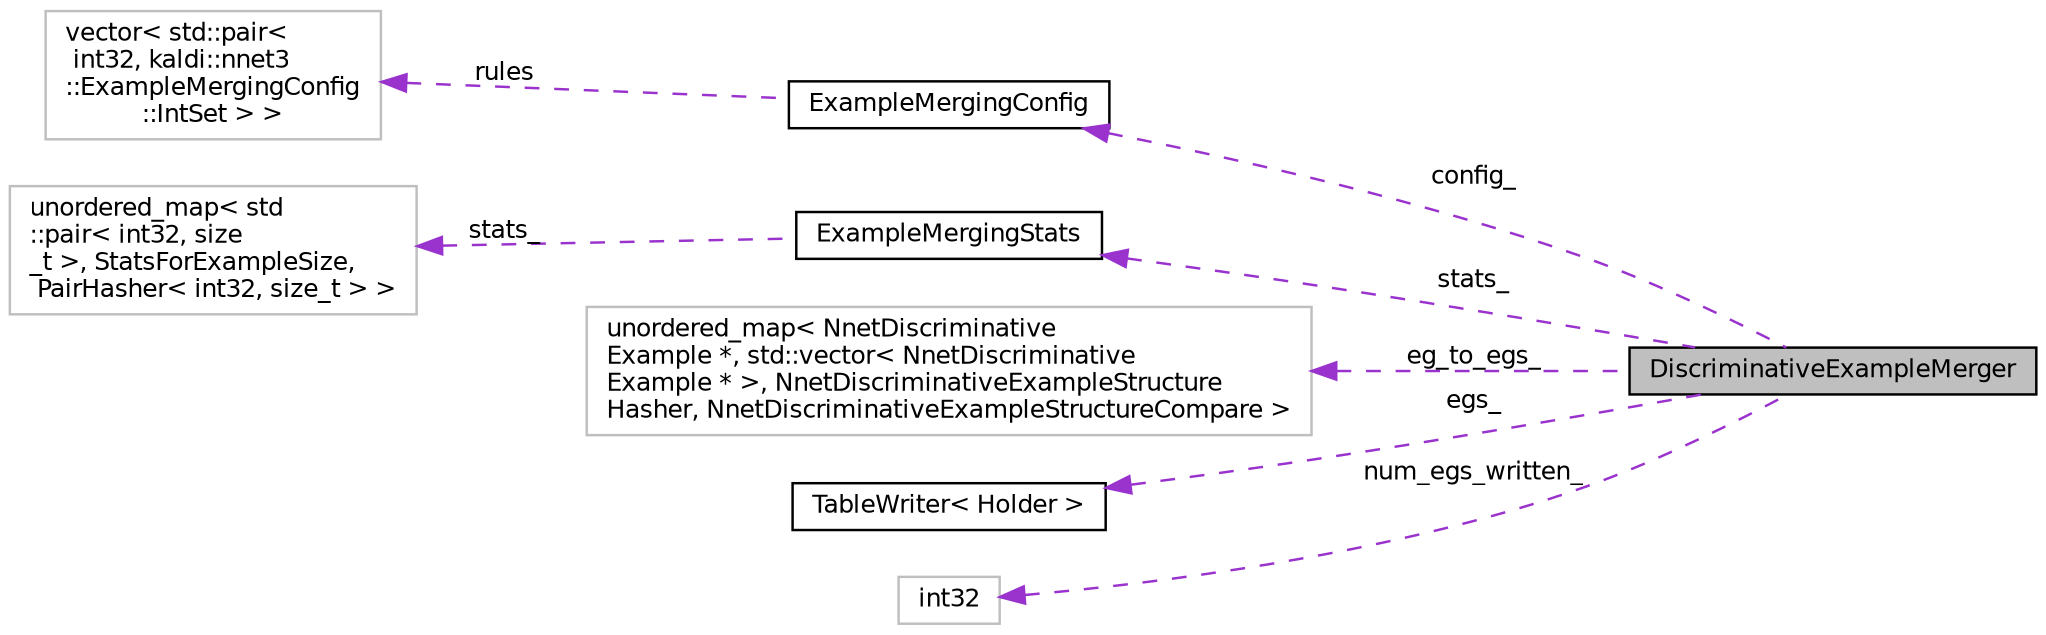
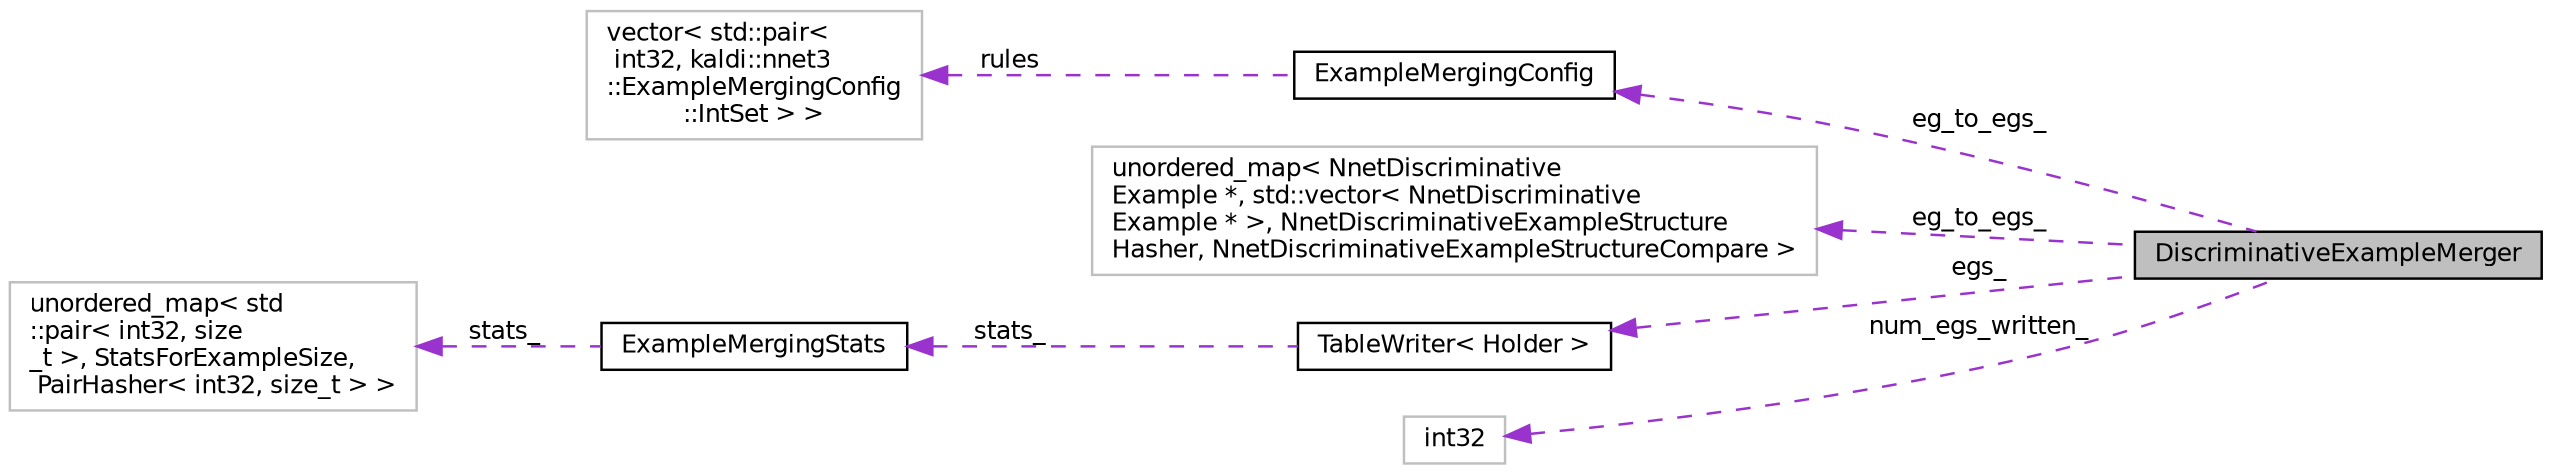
(1471, 178) -> (1976, 121)
(1411, 300) -> (1115, 346)
